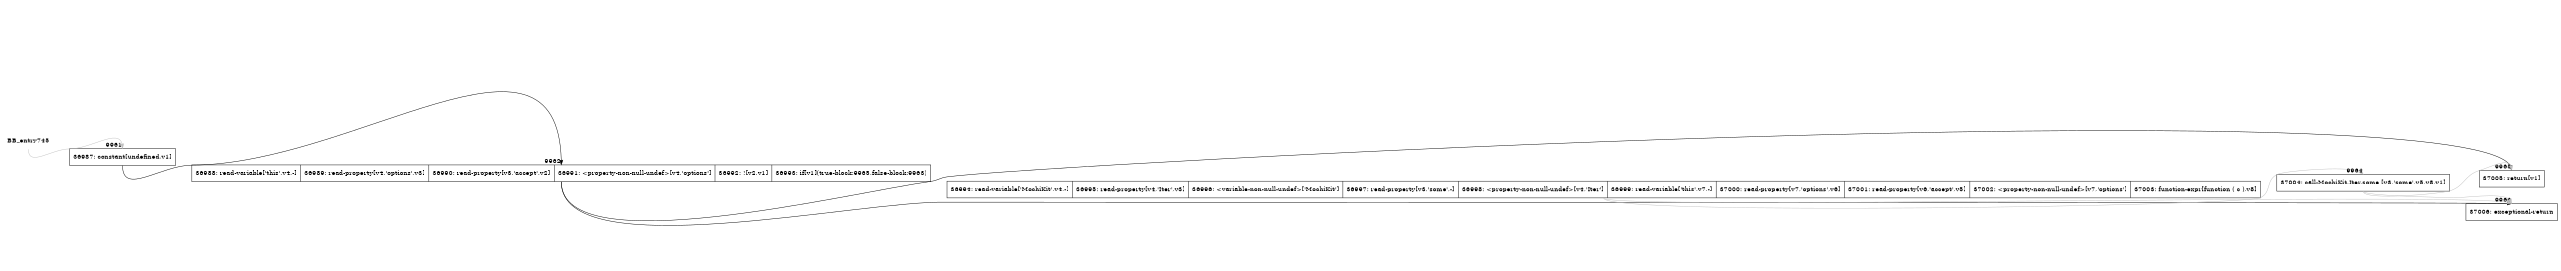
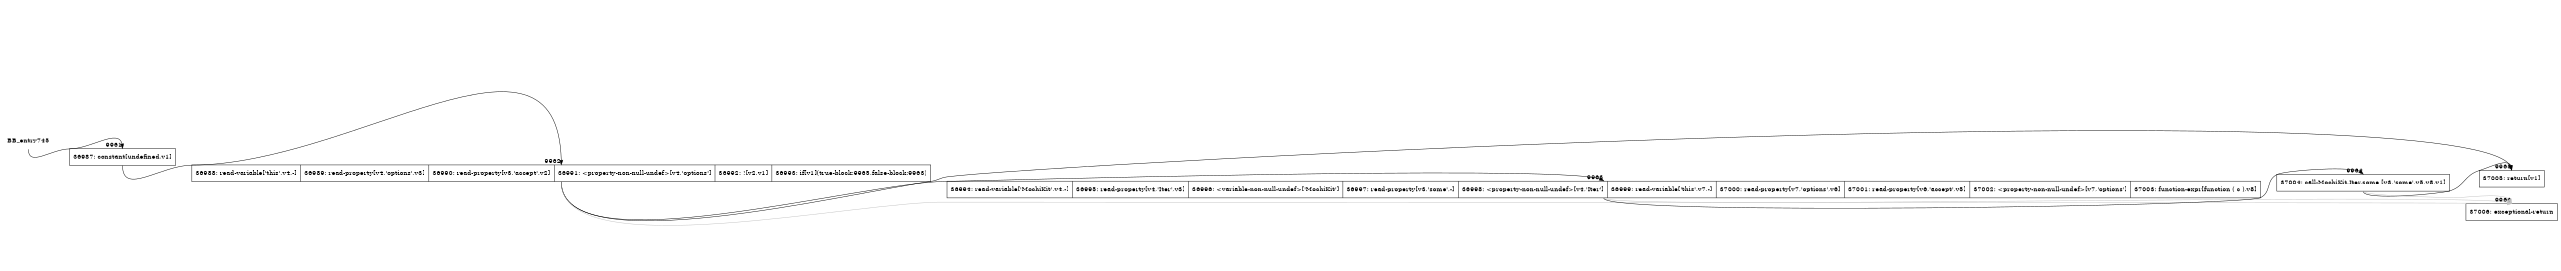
(74, 148) -> (74, 148)
none -> (1071, 178)
(2441, 192) -> (2441, 192)
(1525, 202) -> (1525, 202)
(1988, 207) -> (1988, 207)
